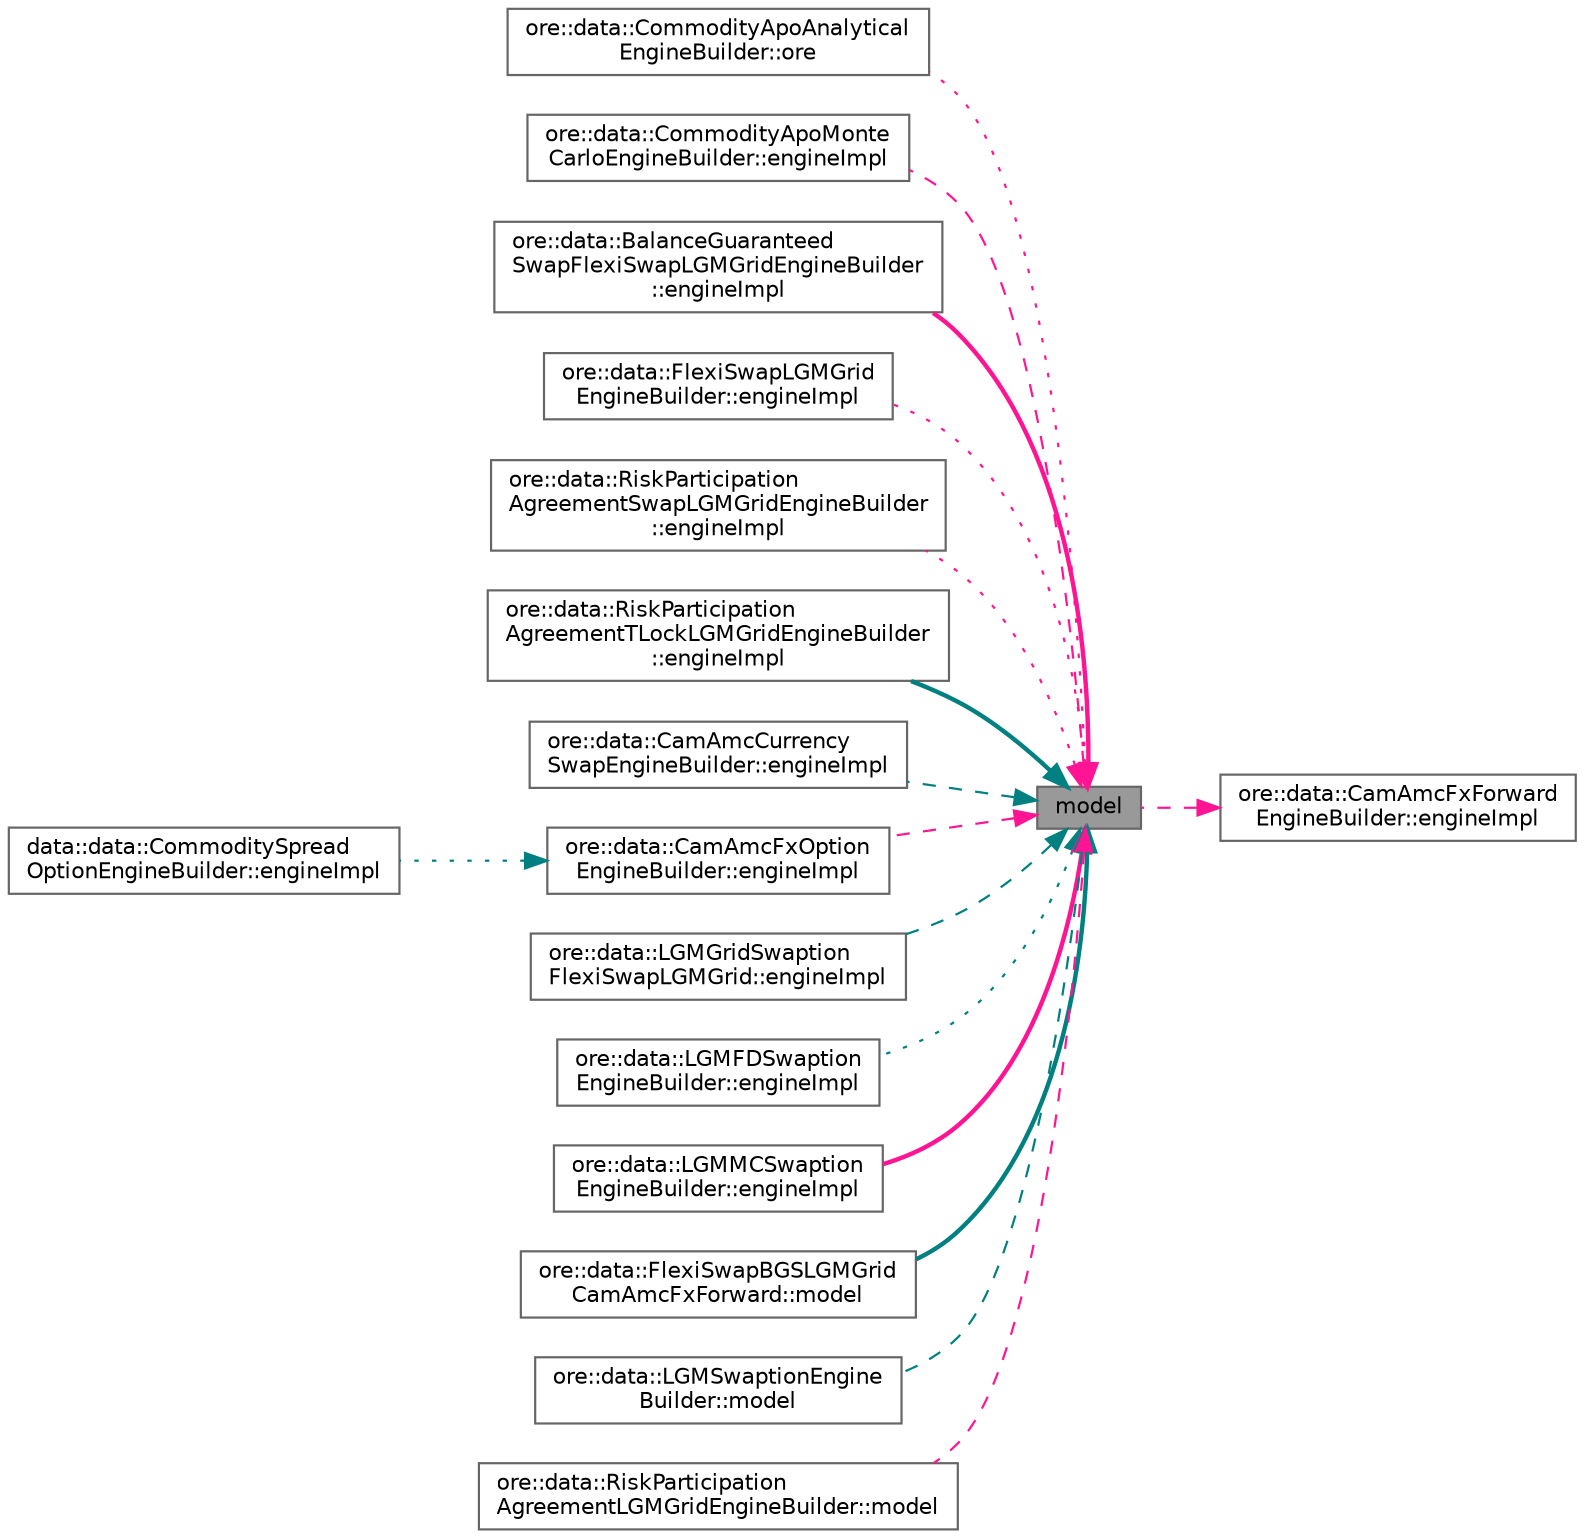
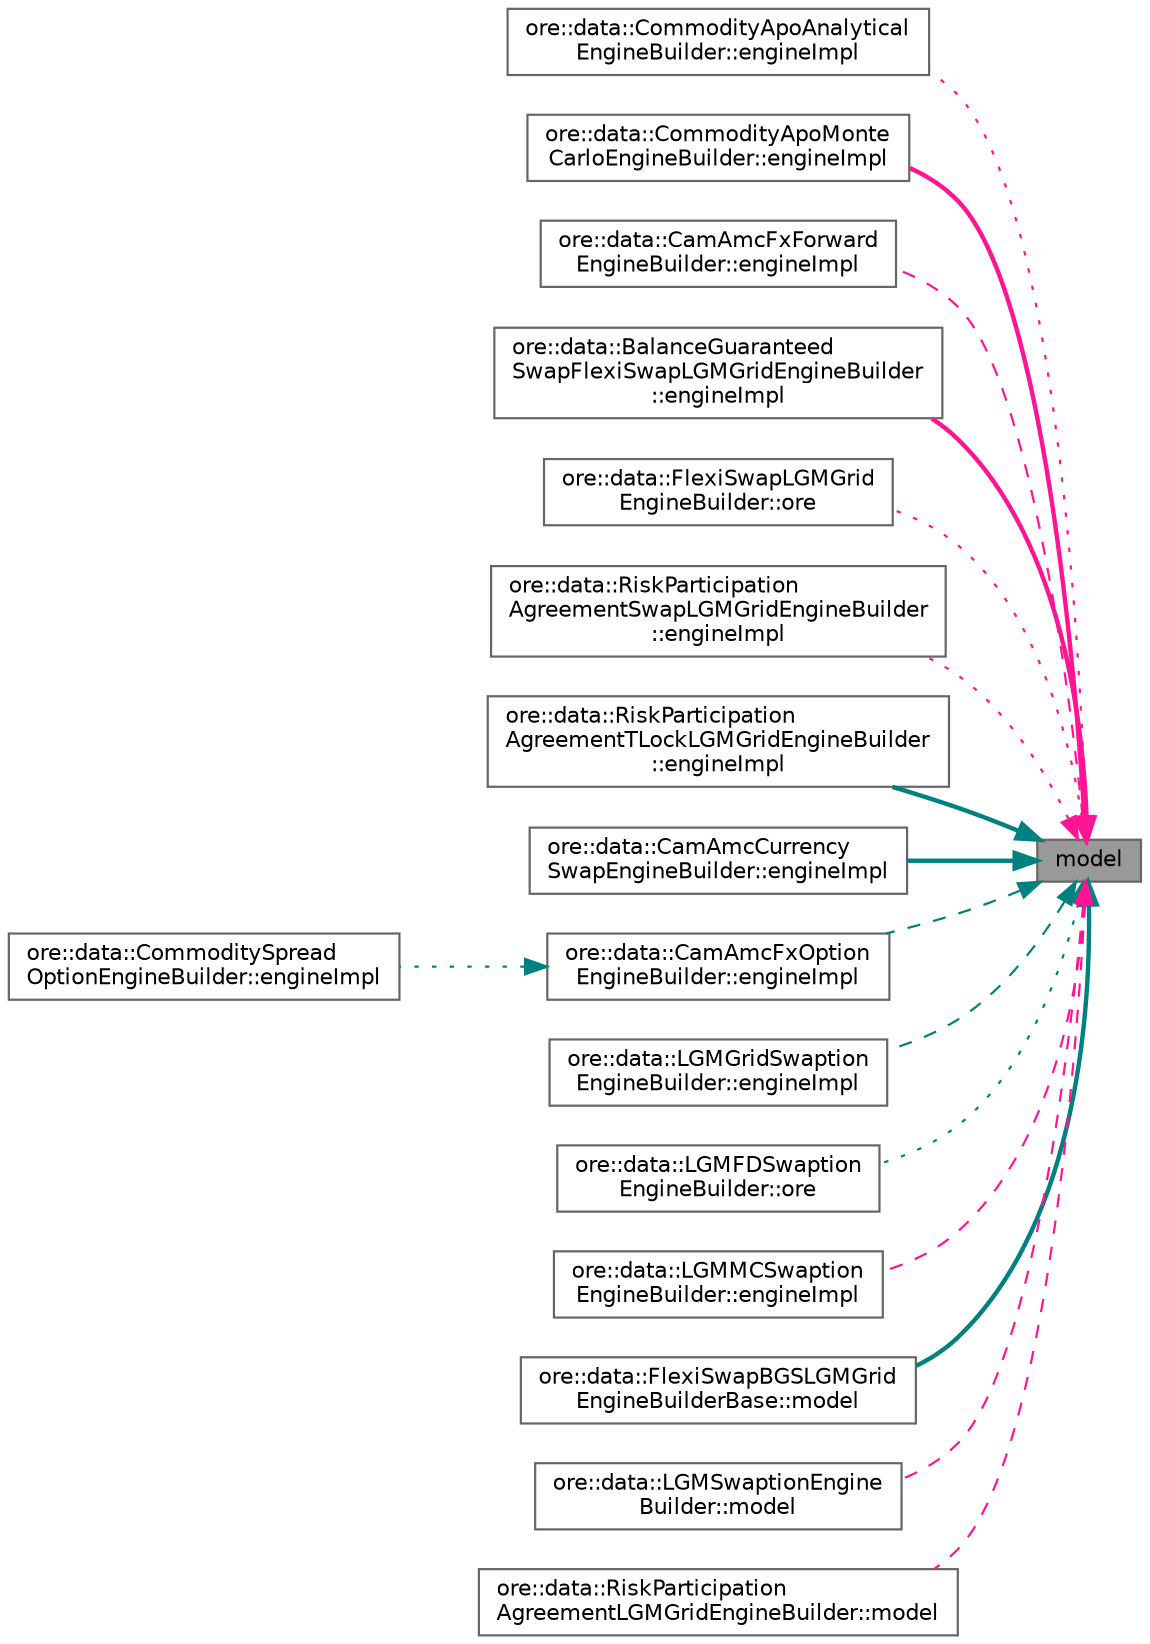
(718, 42) -> (718, 42)
(718, 386) -> (718, 492)
(1036, 416) -> (1047, 472)
(961, 790) -> (961, 861)
(1169, 808) -> (1037, 519)
(952, 827) -> (954, 915)
(204, 861) -> (204, 967)
(718, 967) -> (718, 1073)
(1025, 1038) -> (1035, 1120)
(718, 1073) -> (718, 1179)
(1029, 1162) -> (1031, 1260)
(718, 1284) -> (718, 1390)
